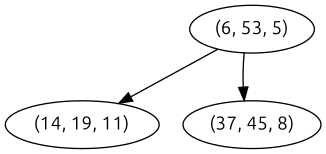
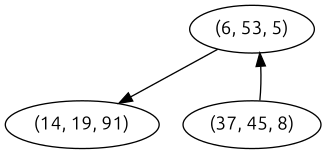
(243, 70) -> (261, 83)
(82, 125) -> (82, 125)
